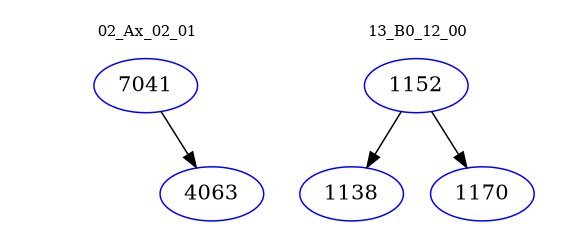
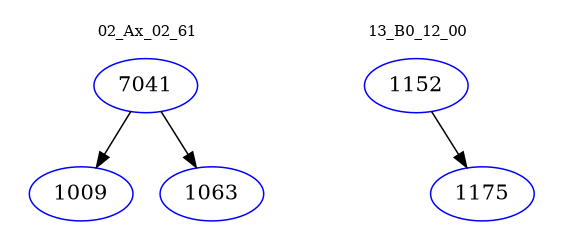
(147, 32) -> (147, 32)
none -> (81, 194)
(212, 194) -> (212, 194)
(352, 194) -> none
(482, 194) -> (482, 194)
